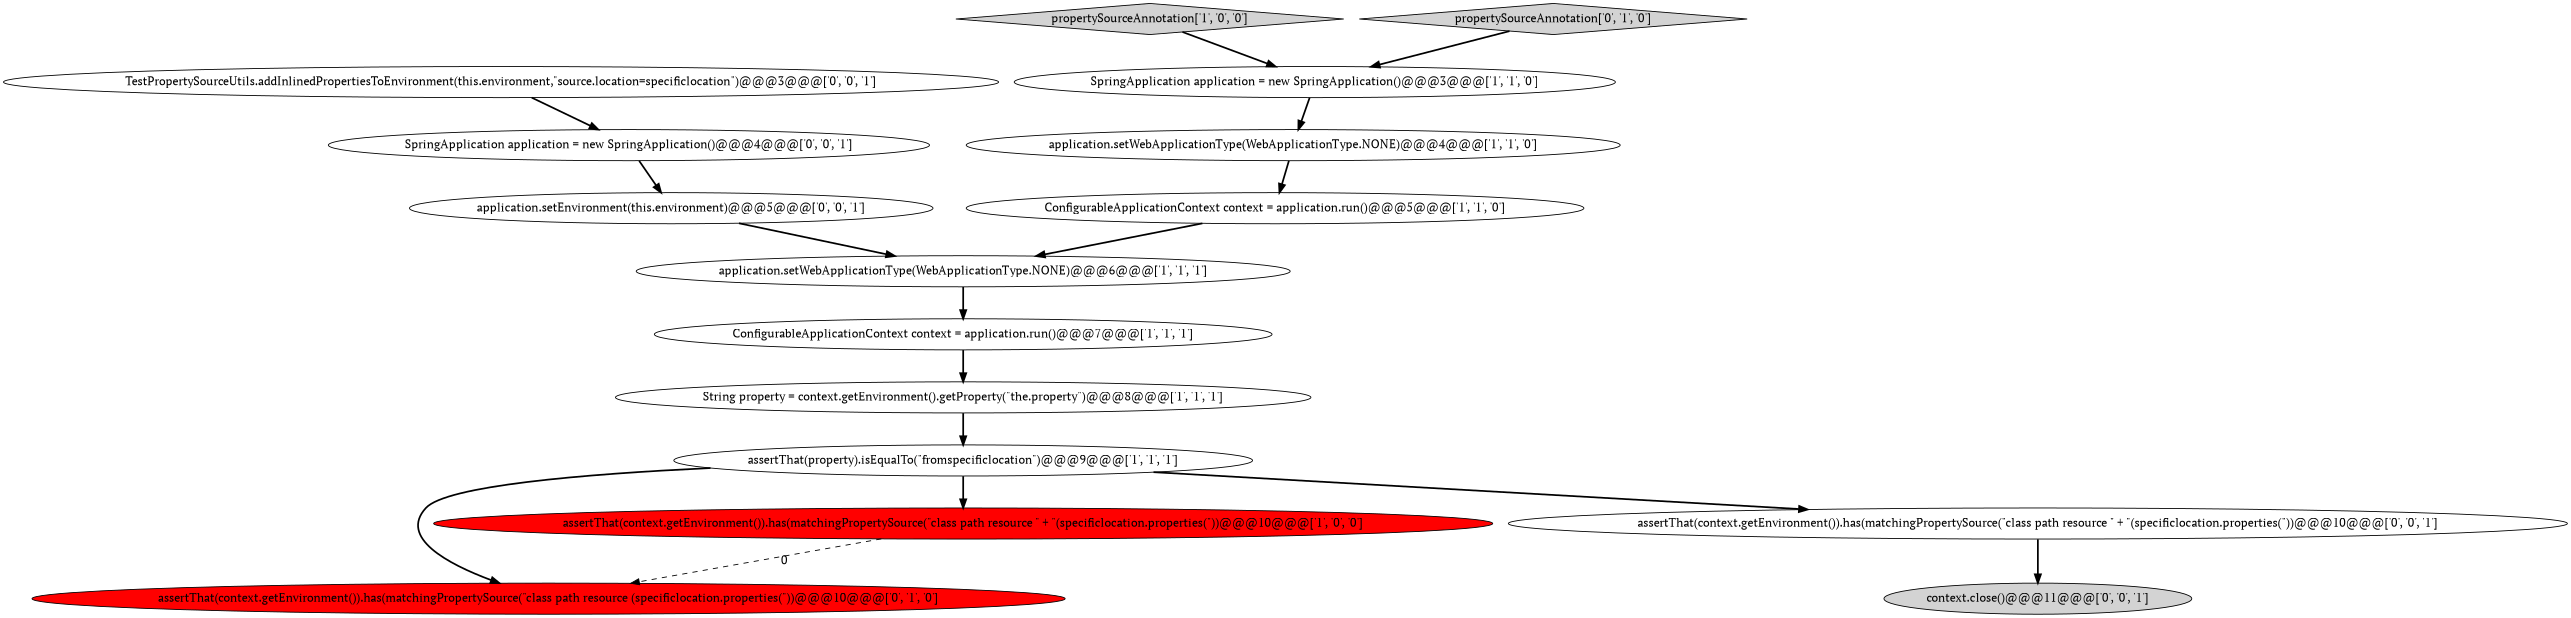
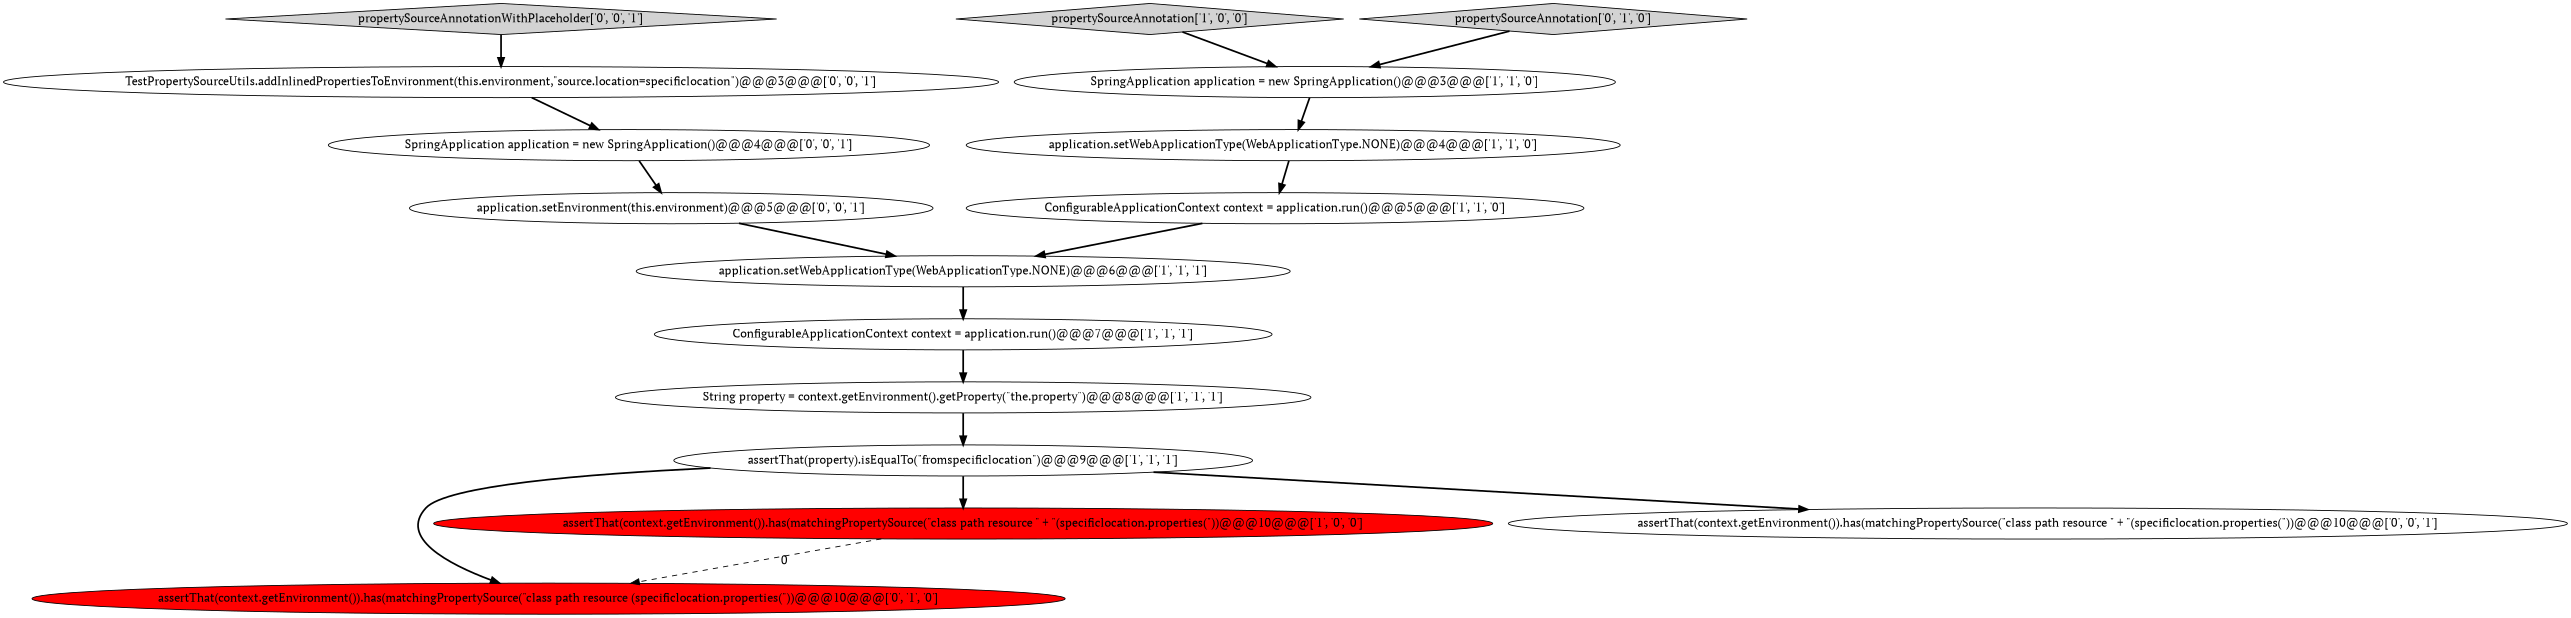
none -> (501, 19)
(2038, 599) -> none
